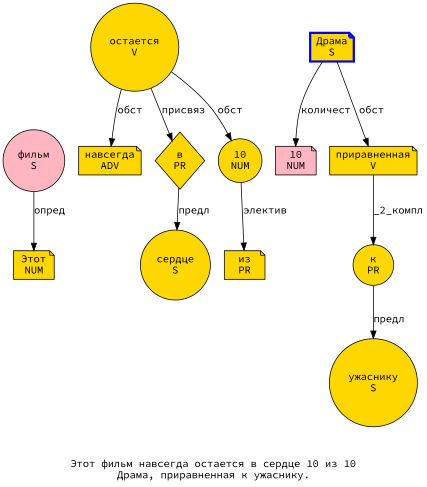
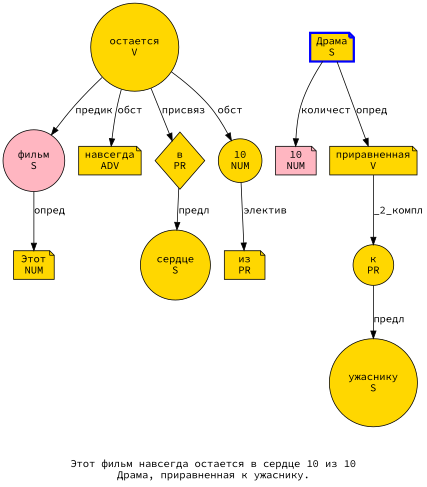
none -> (78, 102)
(372, 111) -> (372, 111)
